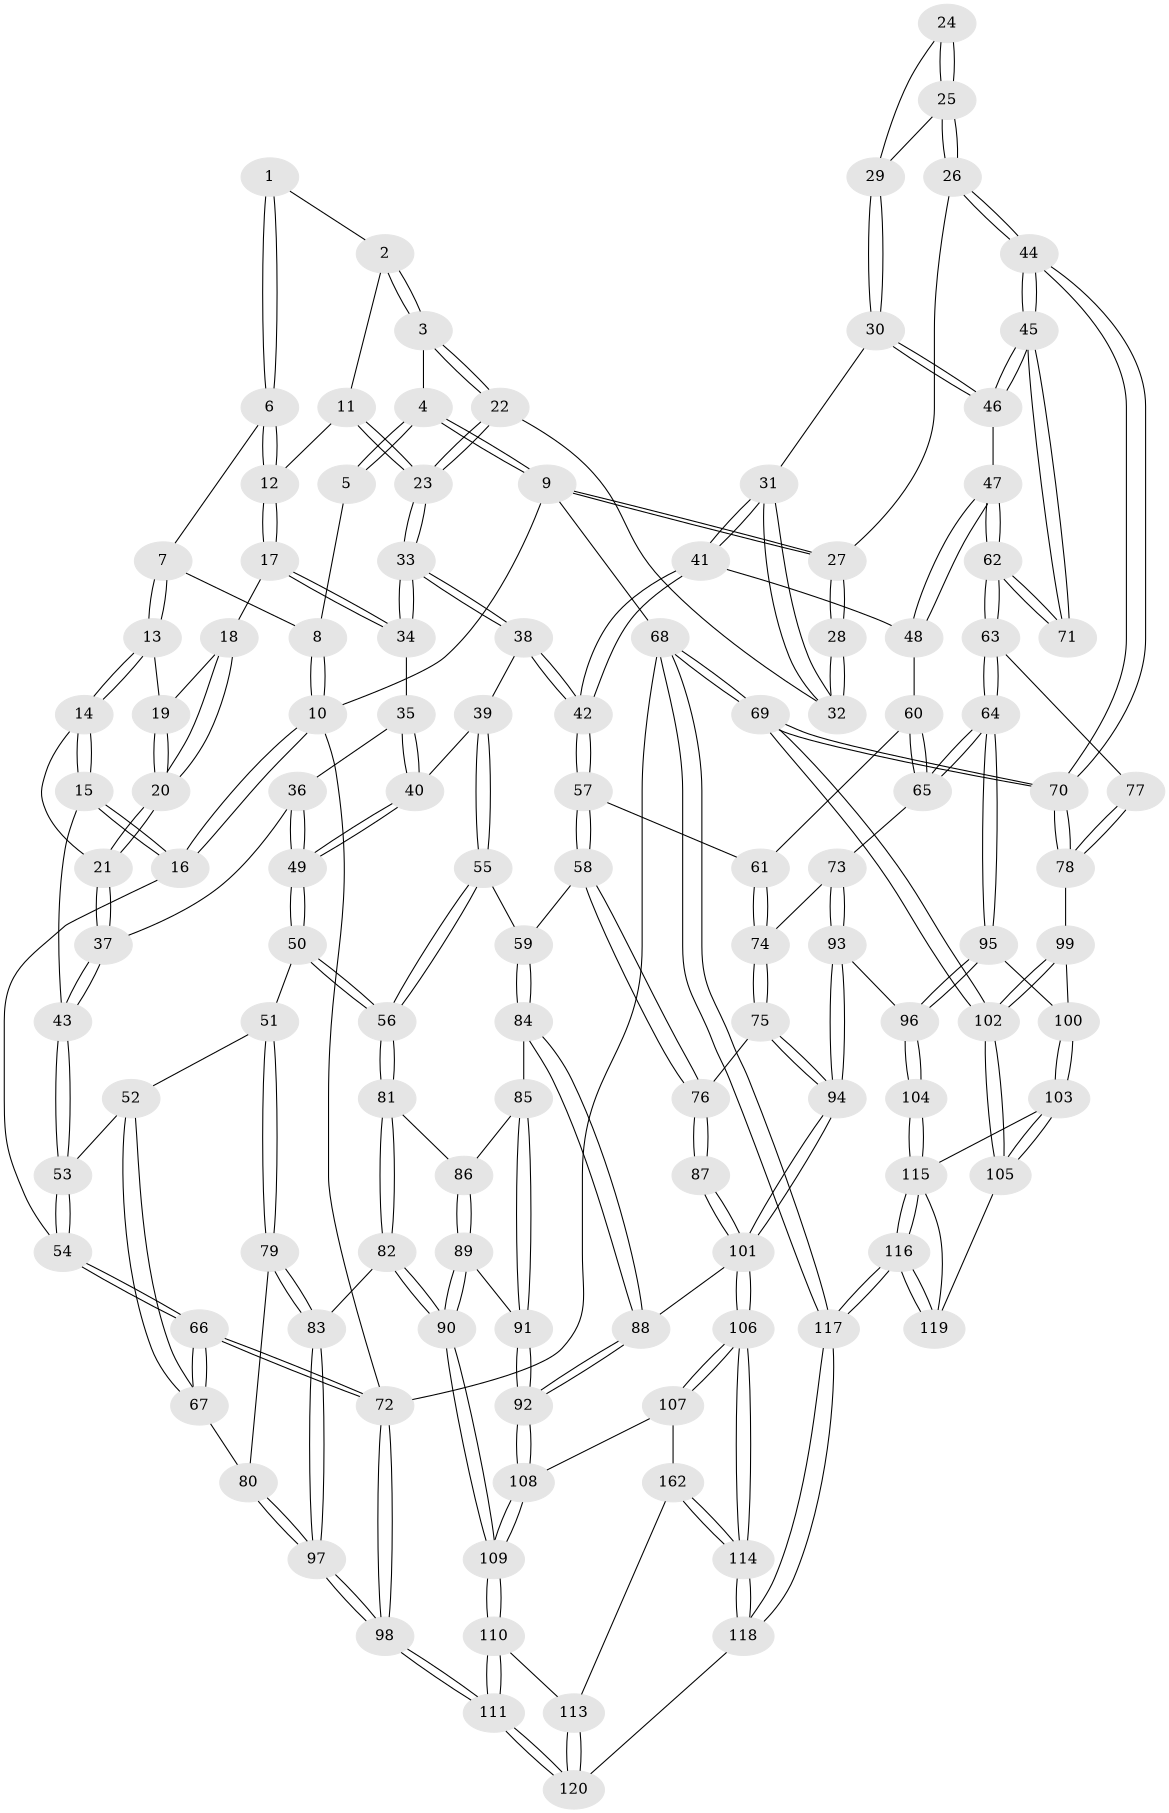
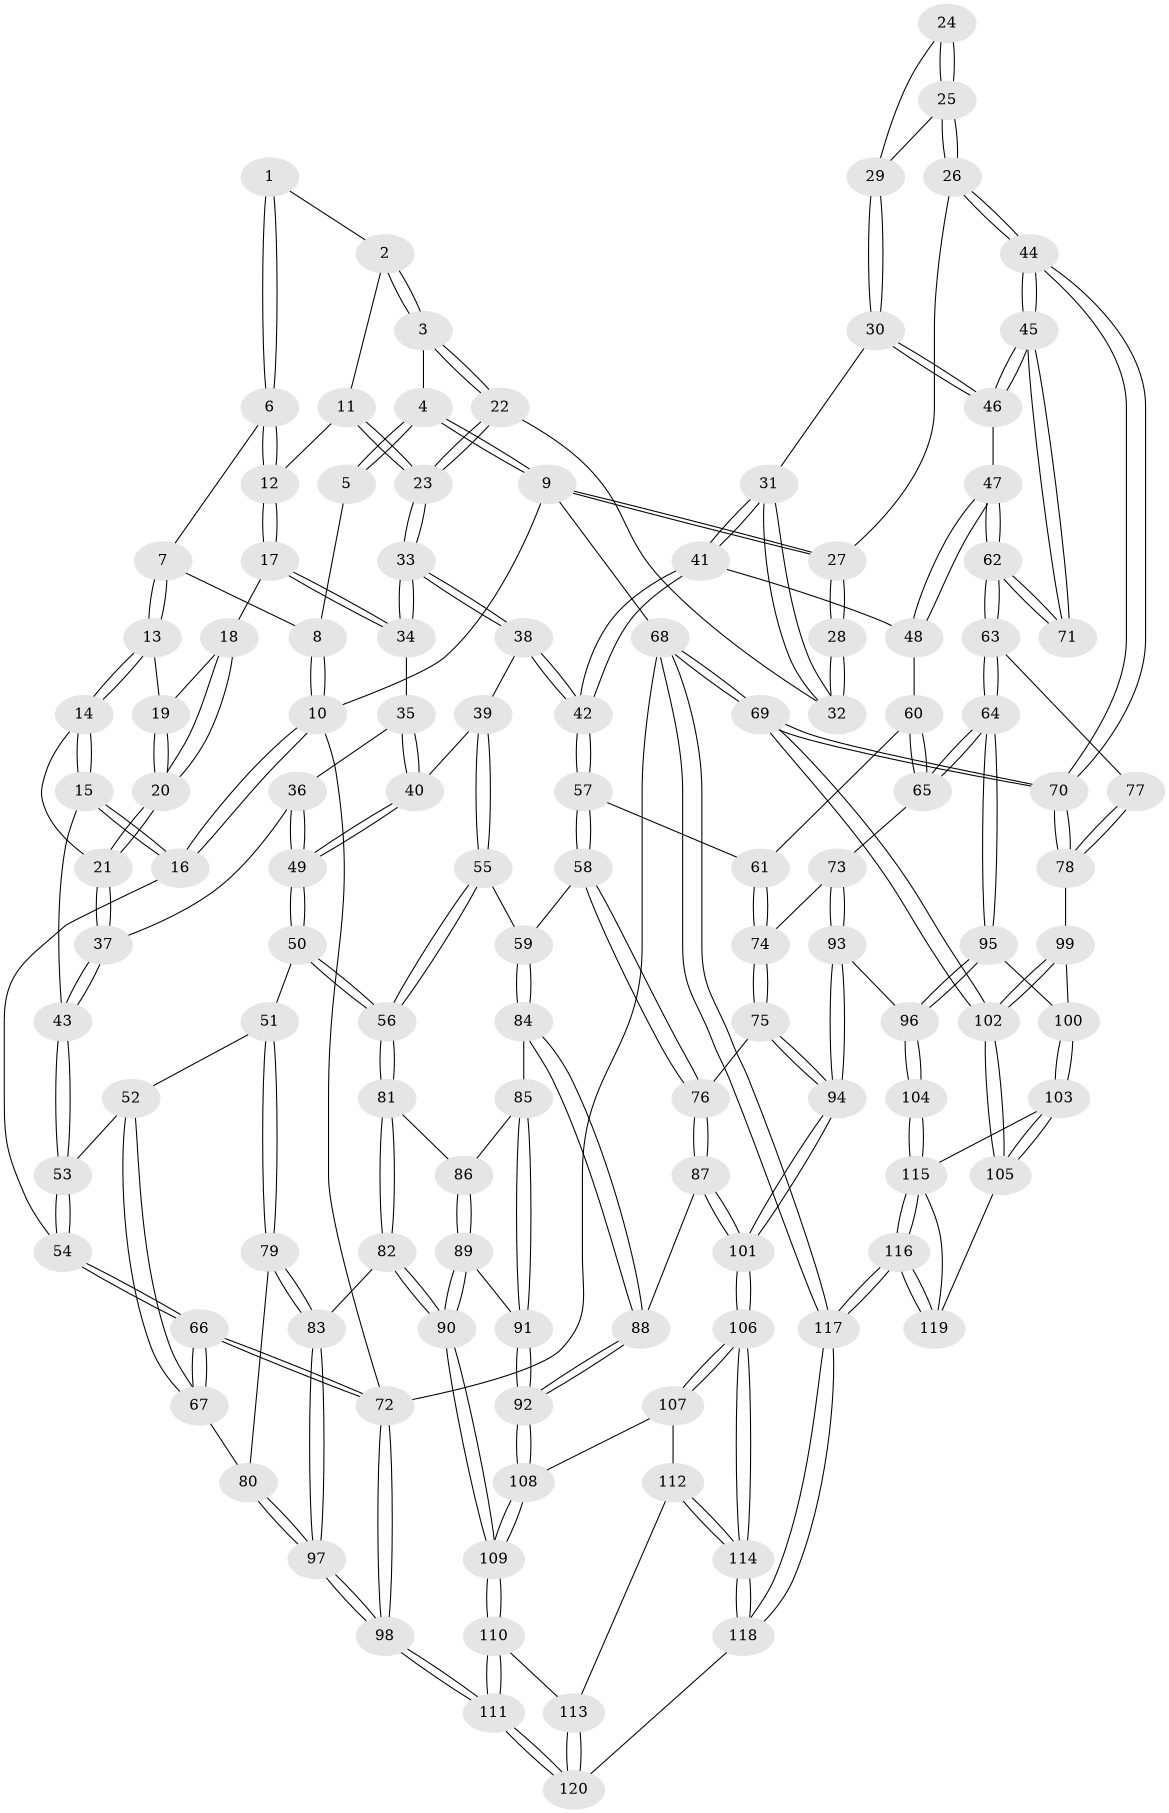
(692, 1291) -> (671, 1252)
(673, 1483) -> (673, 1483)
